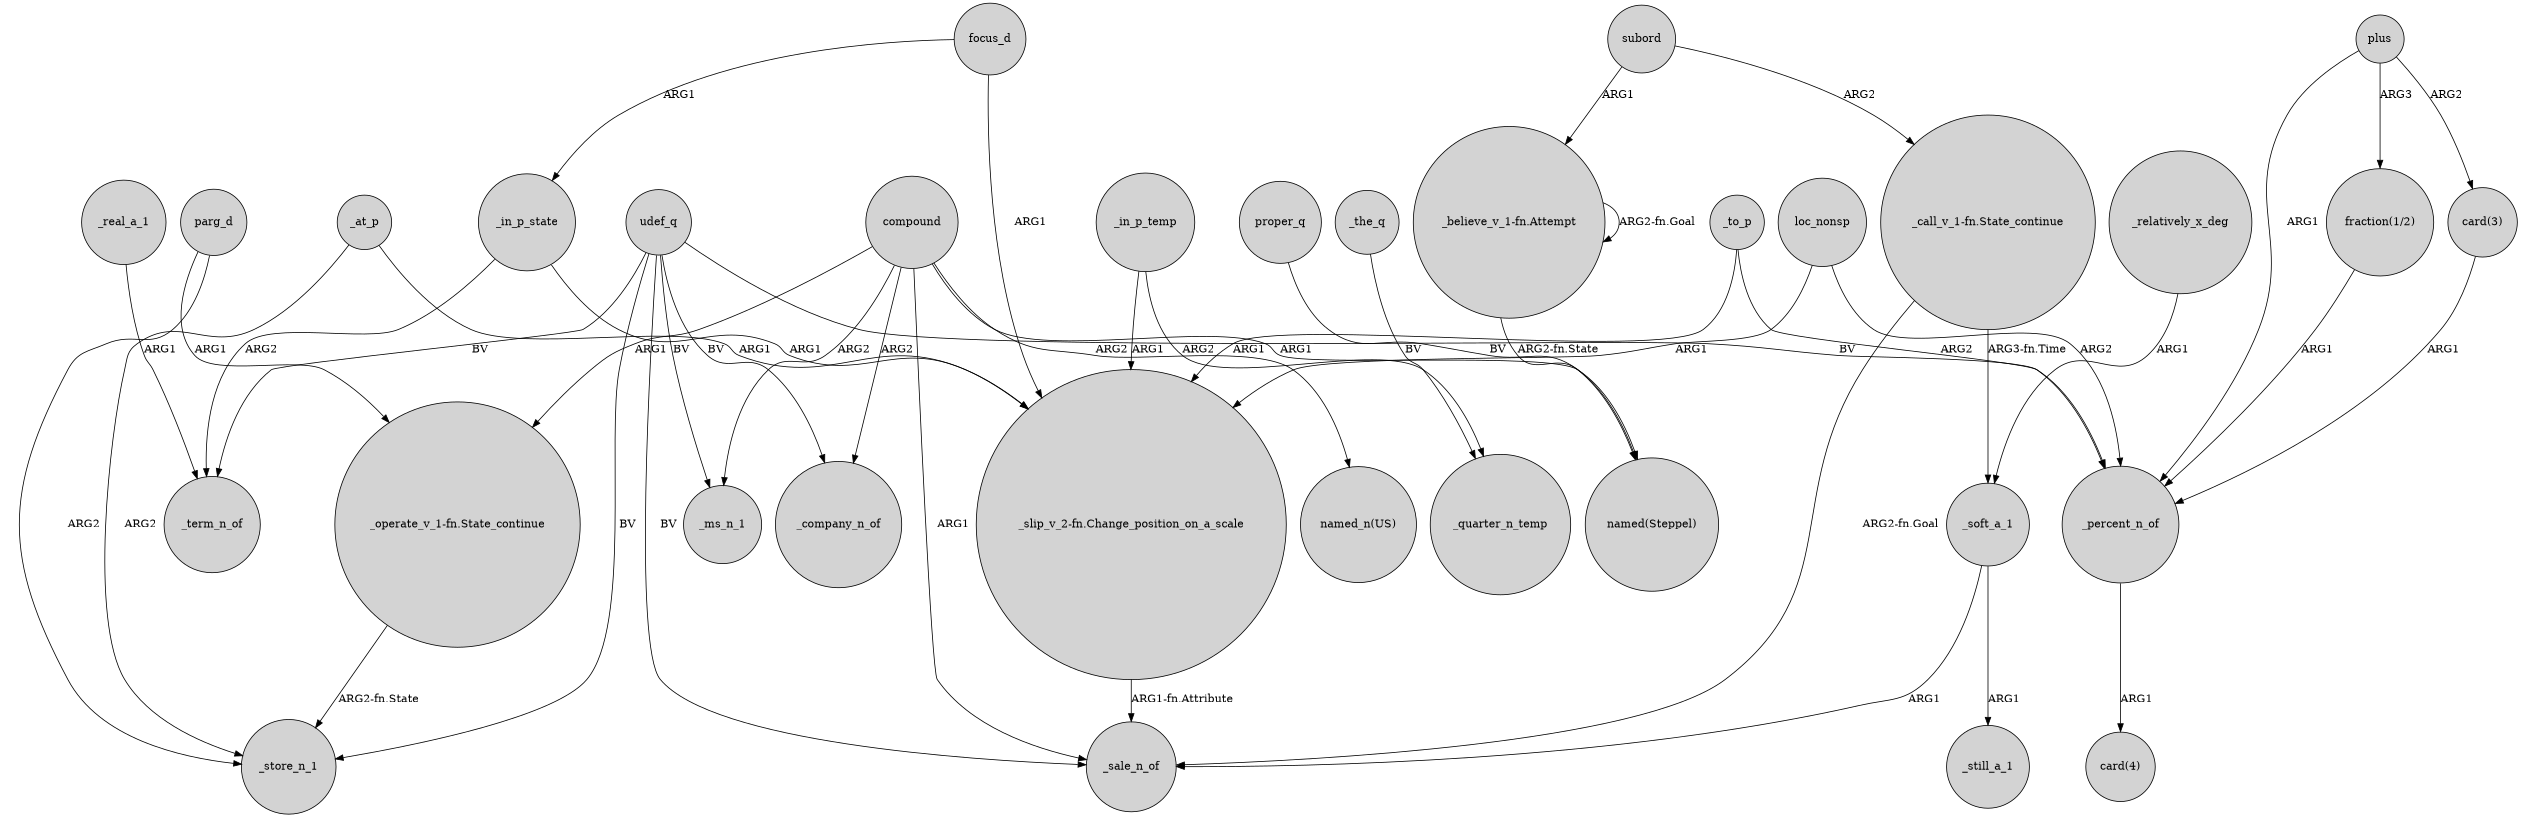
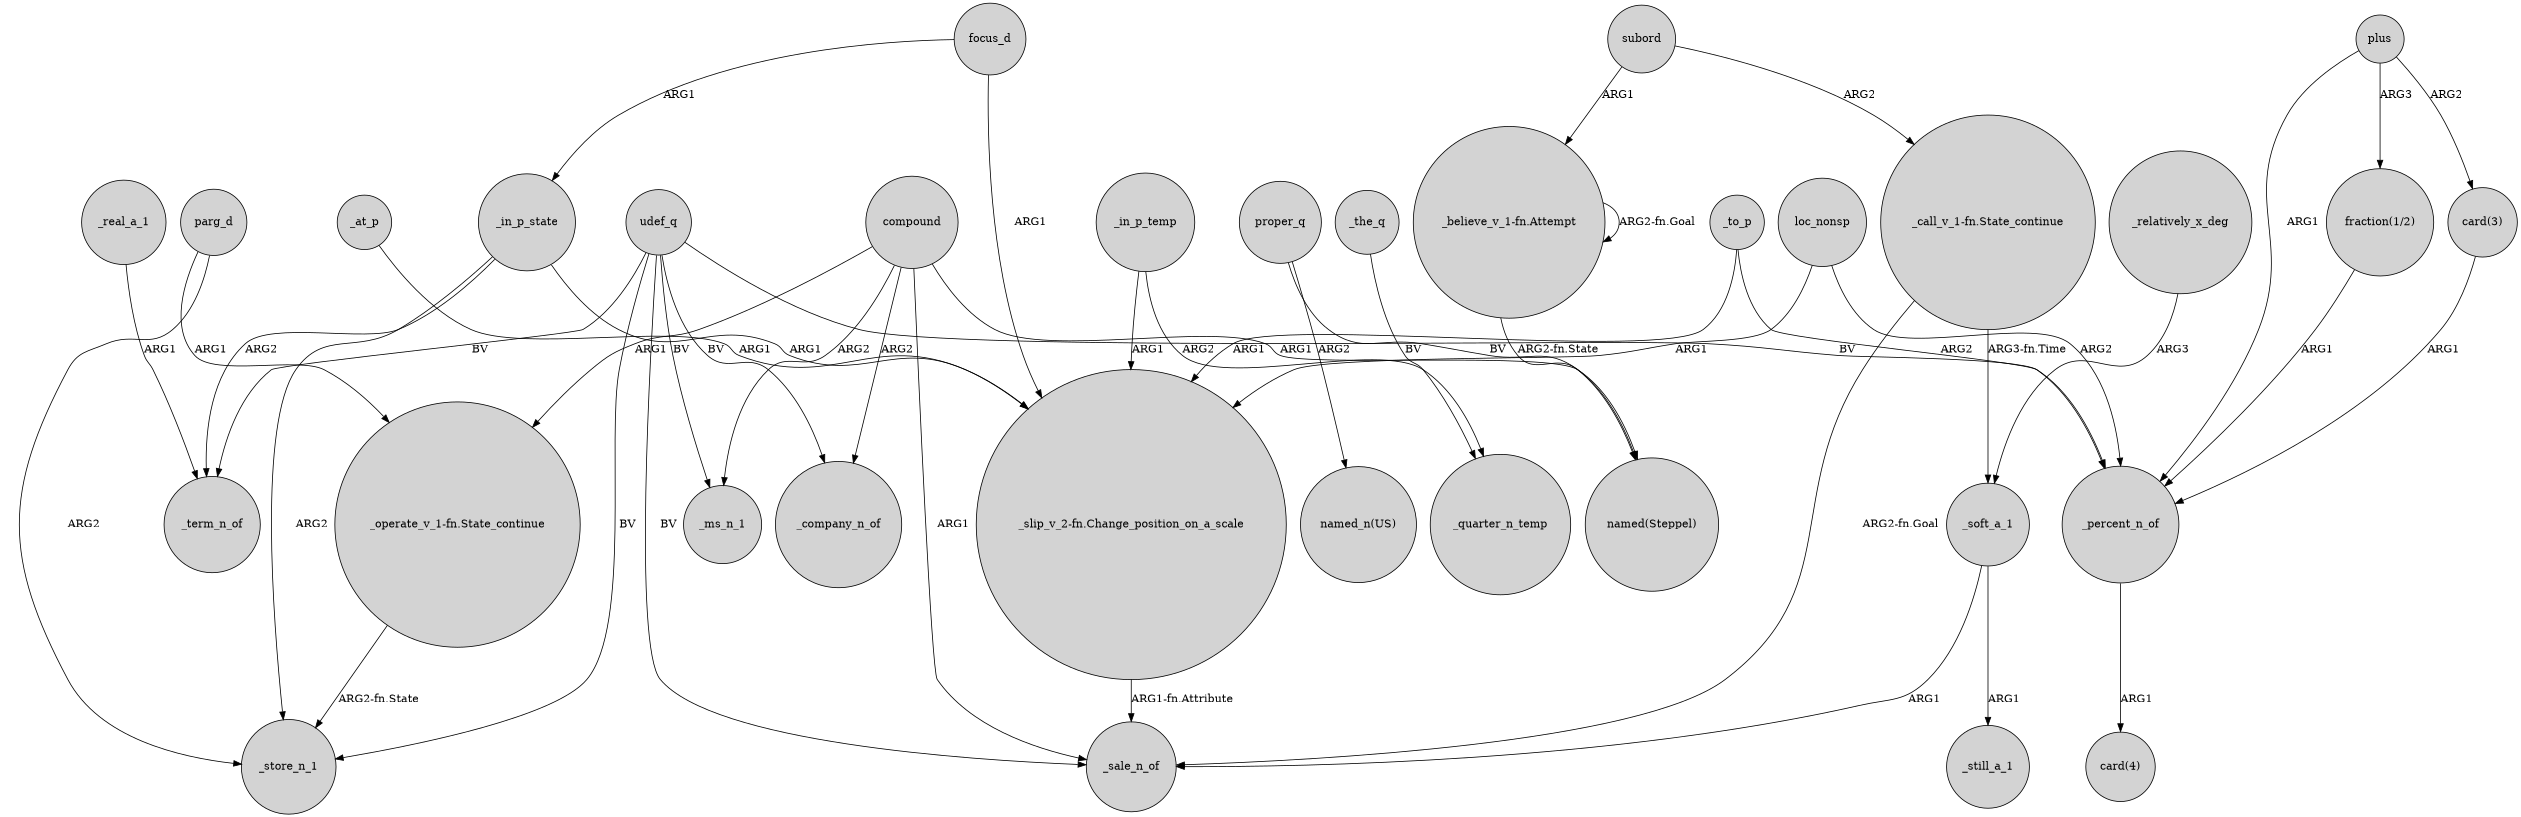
(2173, 350) -> (2173, 350)
(1151, 357) -> (1318, 350)
(111, 454) -> (278, 423)
